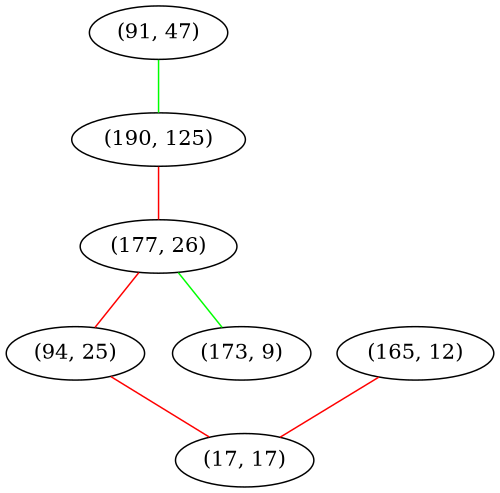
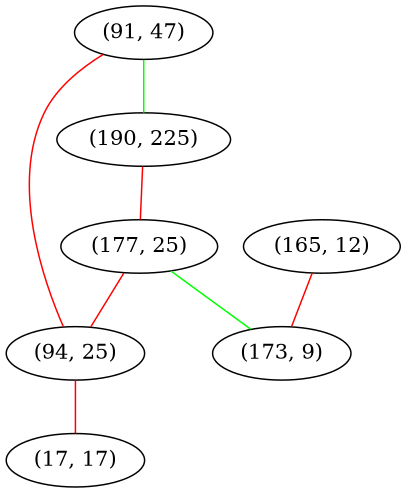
(159, 140) -> (144, 140)
none -> (30, 179)
(159, 246) -> (139, 246)
(329, 407) -> (302, 300)
